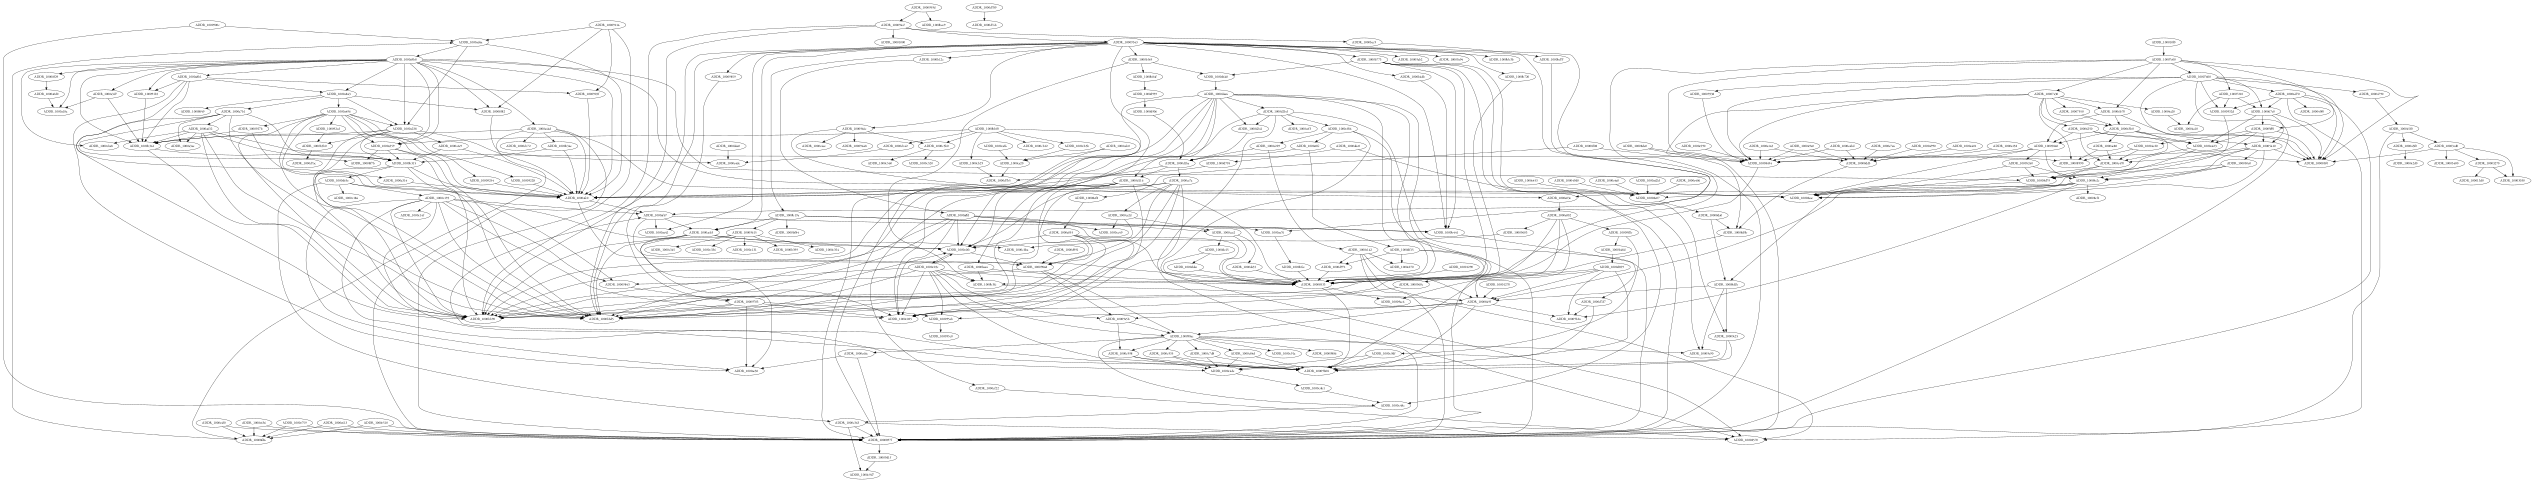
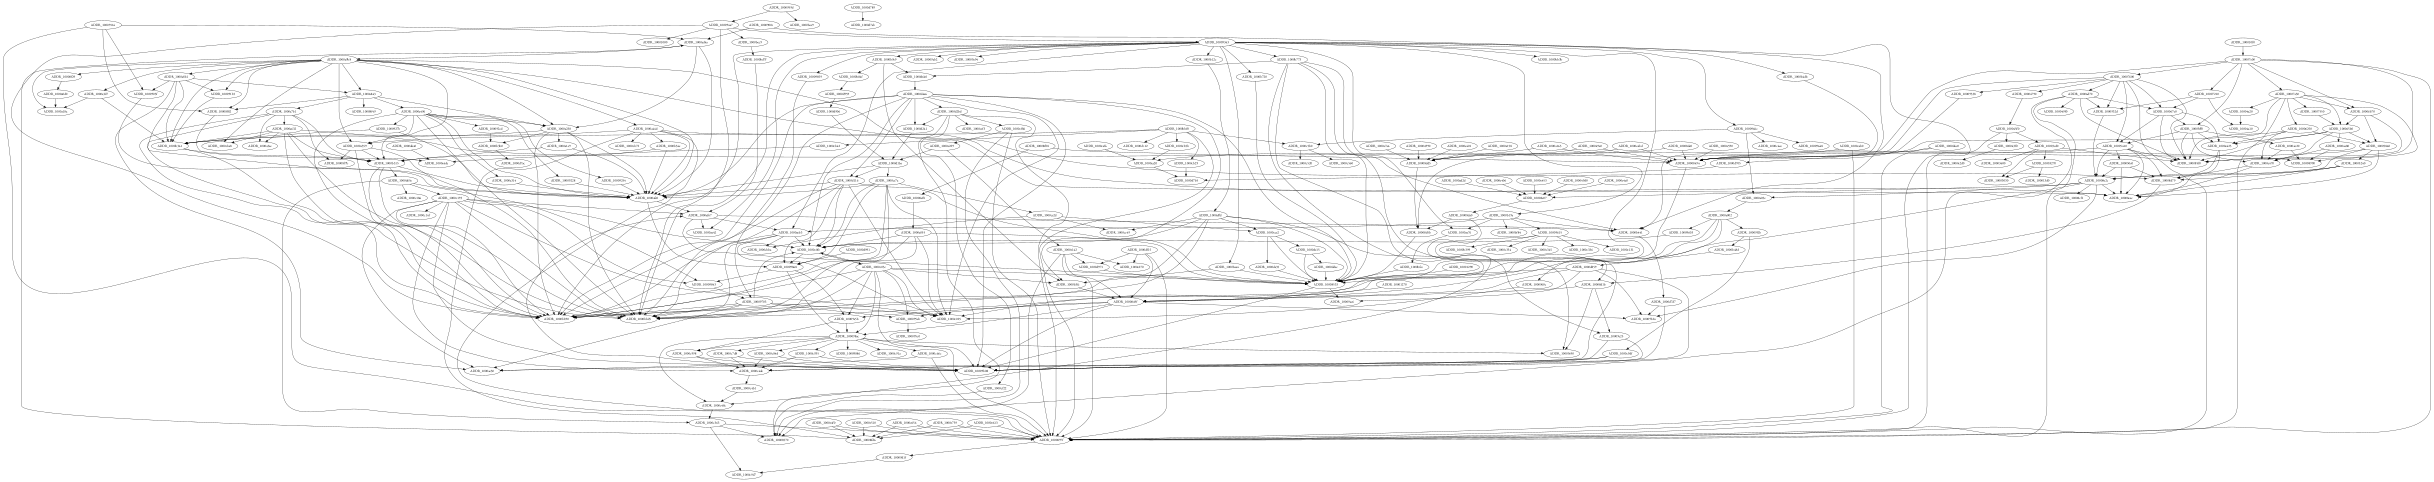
(1308, 146) -> none
